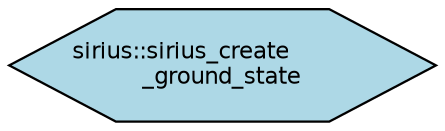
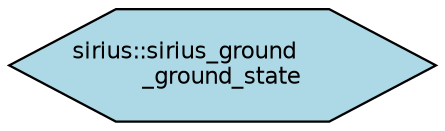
(223, 65) -> (223, 65)
